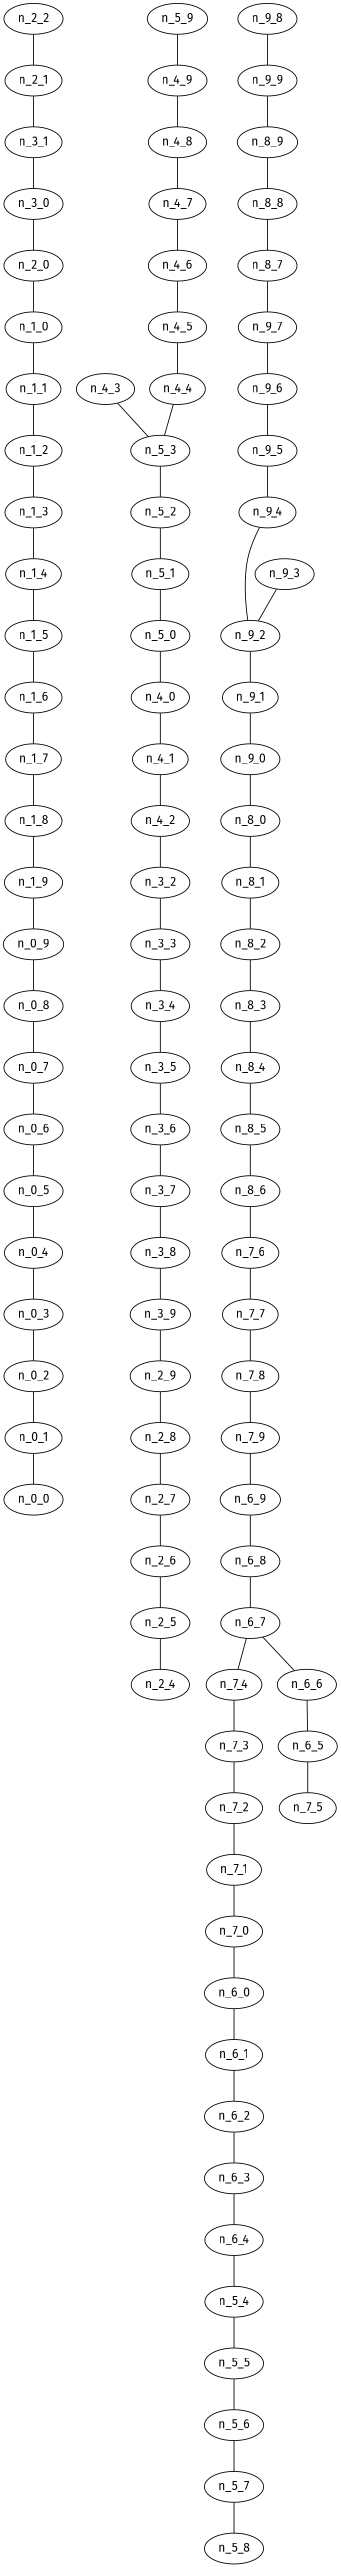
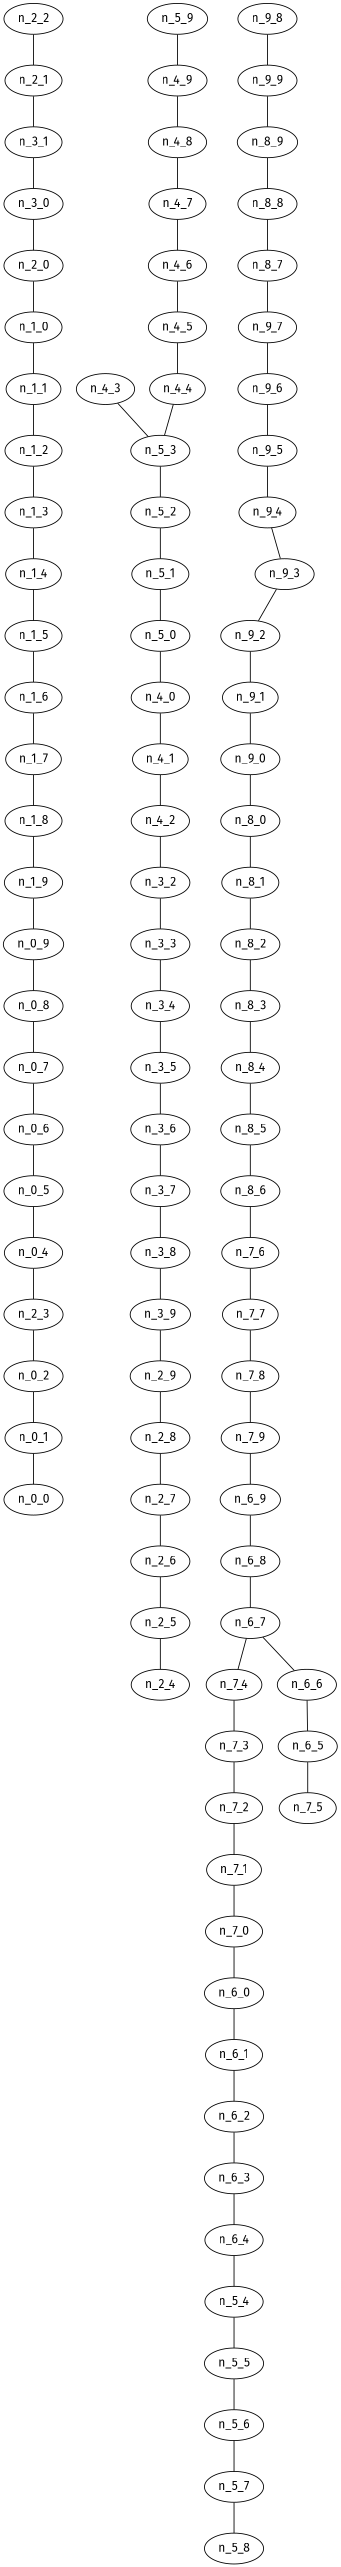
(246, 573) -> (276, 543)
(34, 1315) -> (34, 1315)
